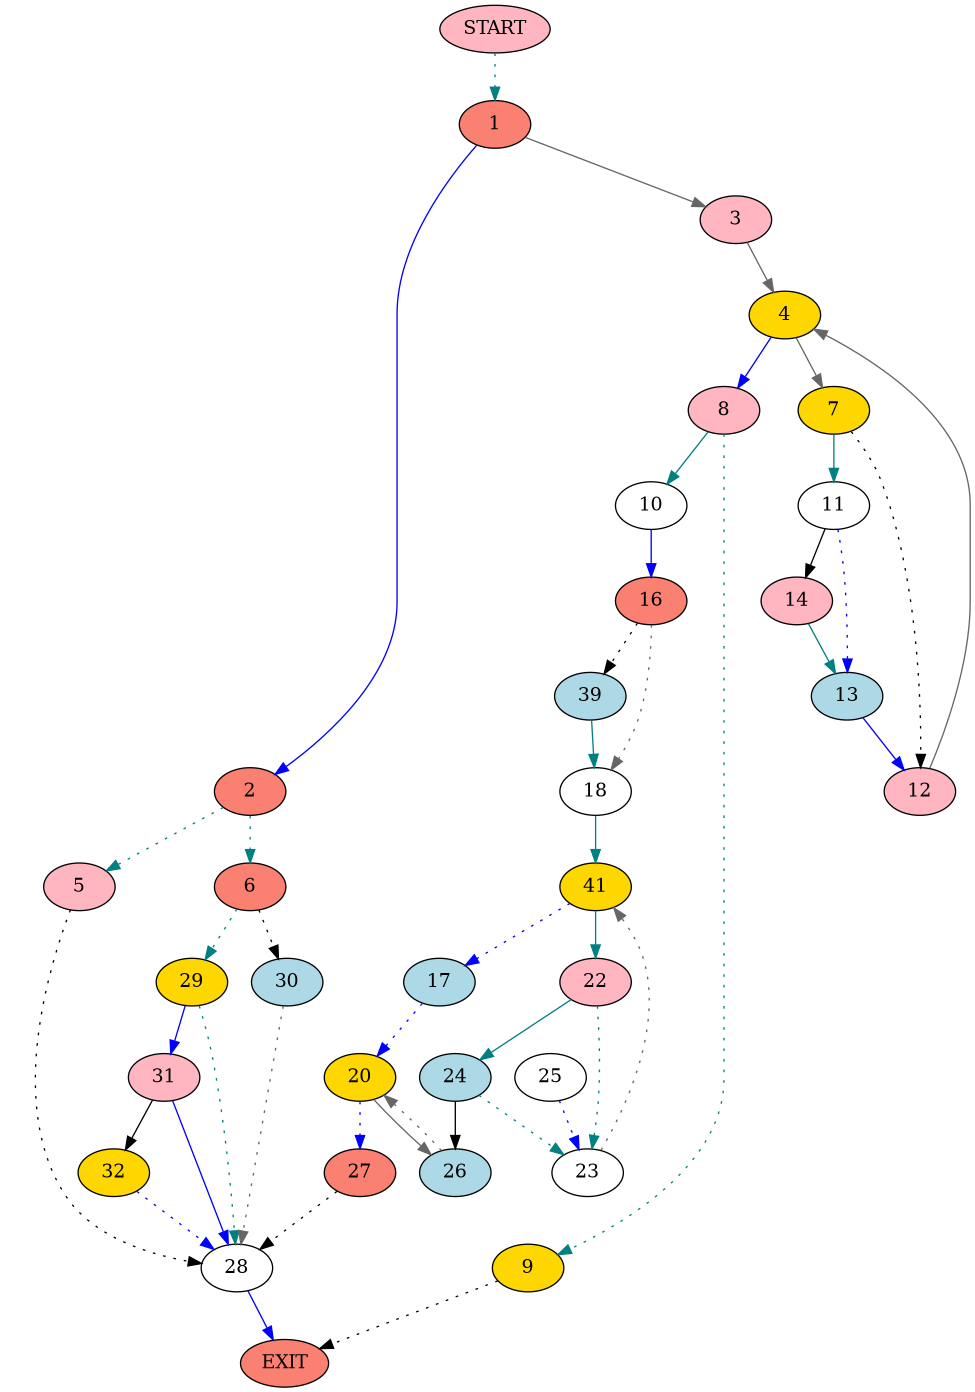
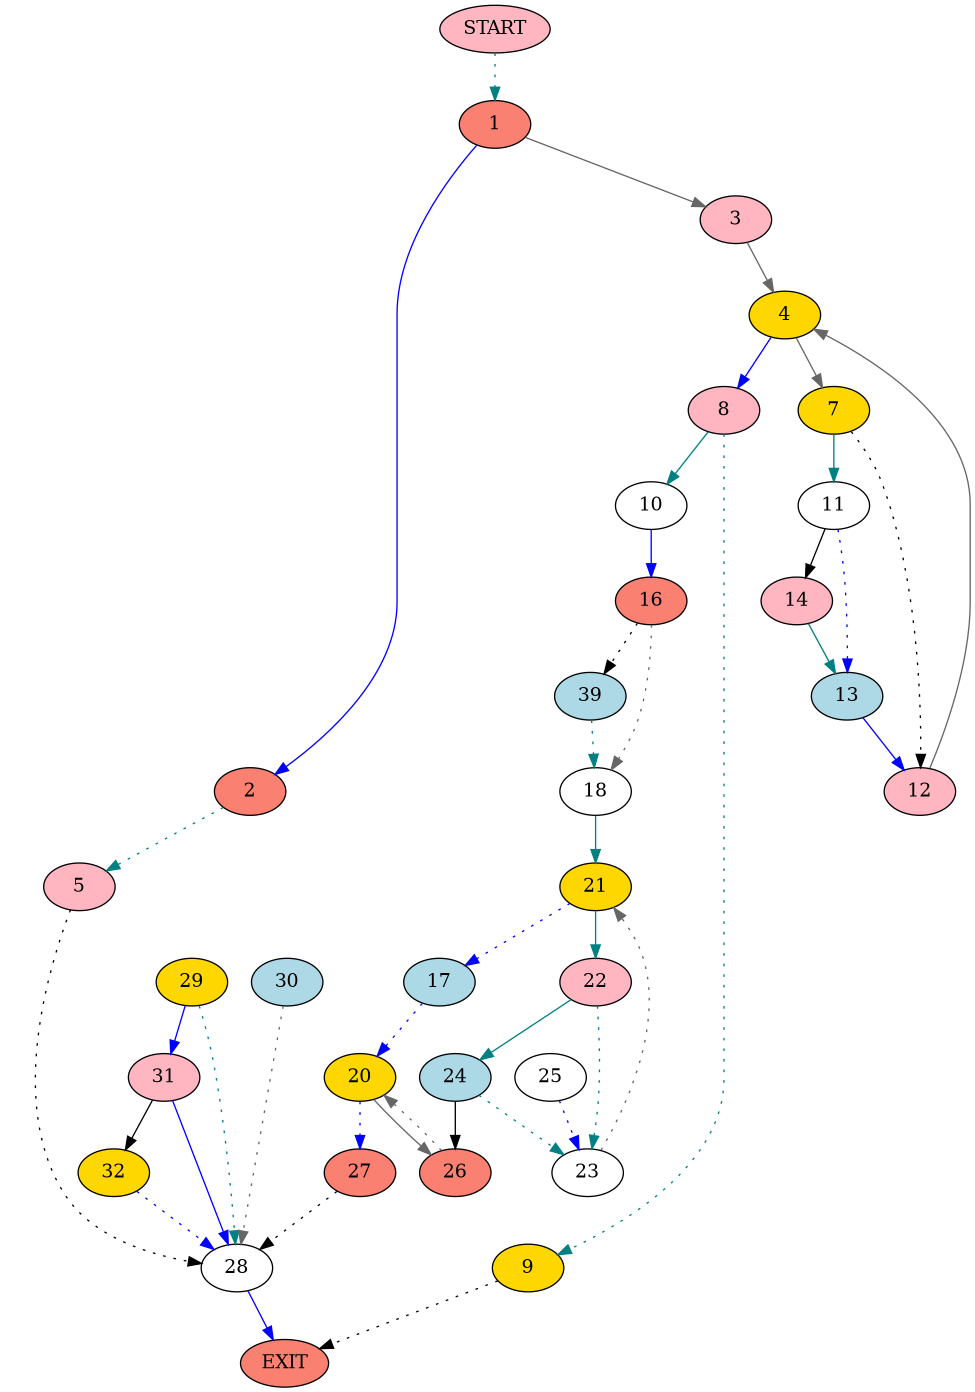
(593, 737) -> (593, 737)
(250, 887) -> none
(596, 887) -> (596, 887)
(455, 1173) -> (455, 1173)
